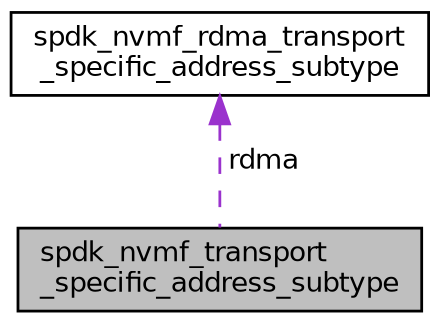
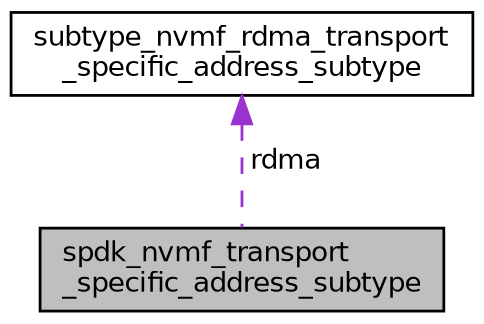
(220, 54) -> (242, 54)
